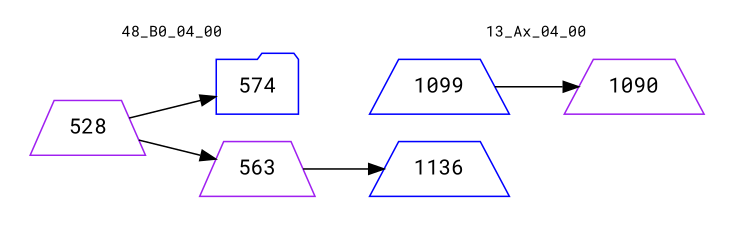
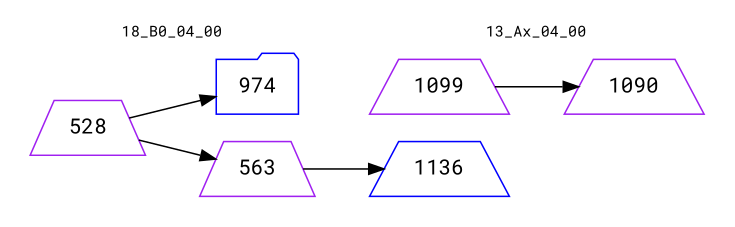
(173, 33) -> (173, 33)
(257, 87) -> (257, 87)
(439, 87) -> (439, 87)
